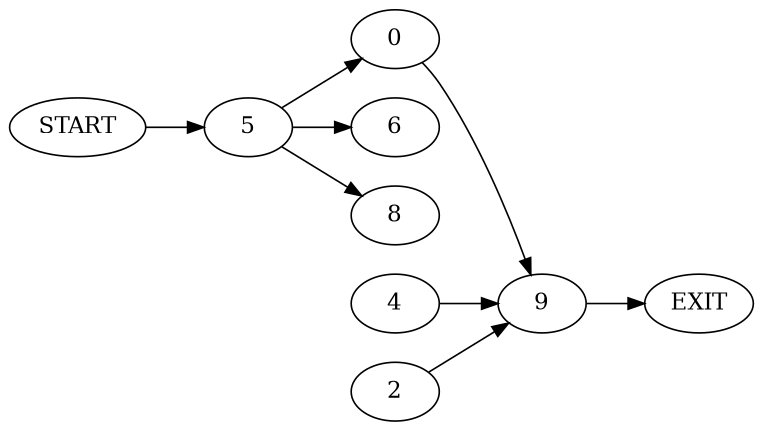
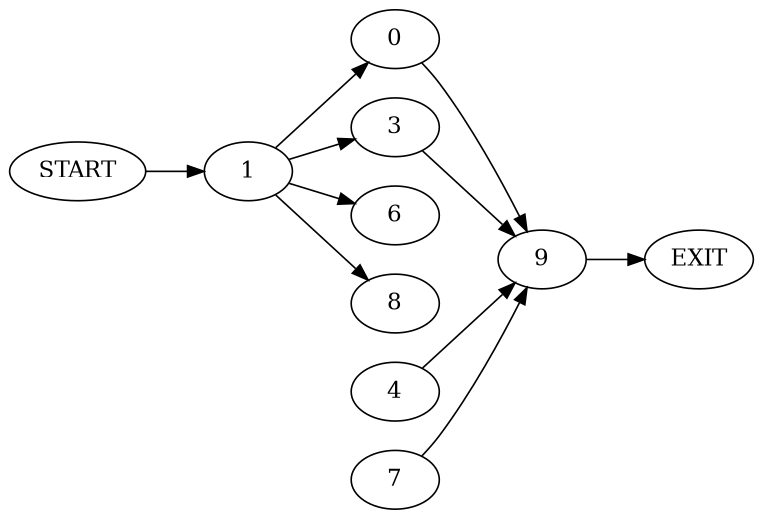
(248, 127) -> (248, 171)
none -> (395, 127)
(395, 392) -> (395, 480)
